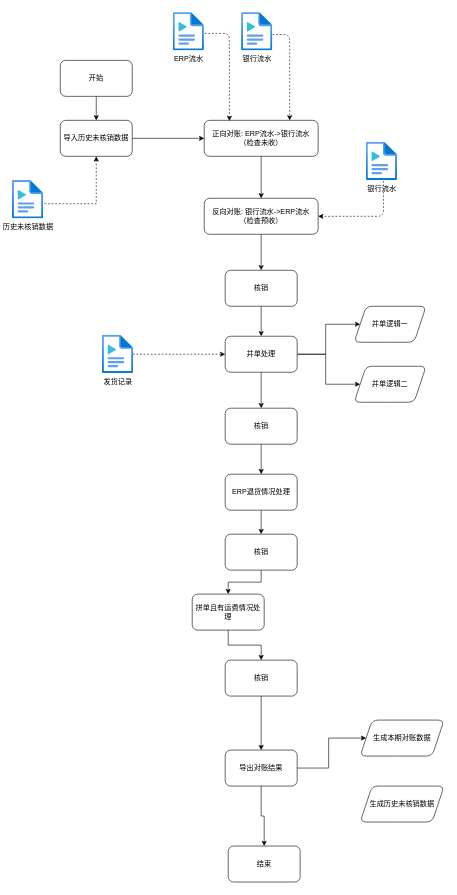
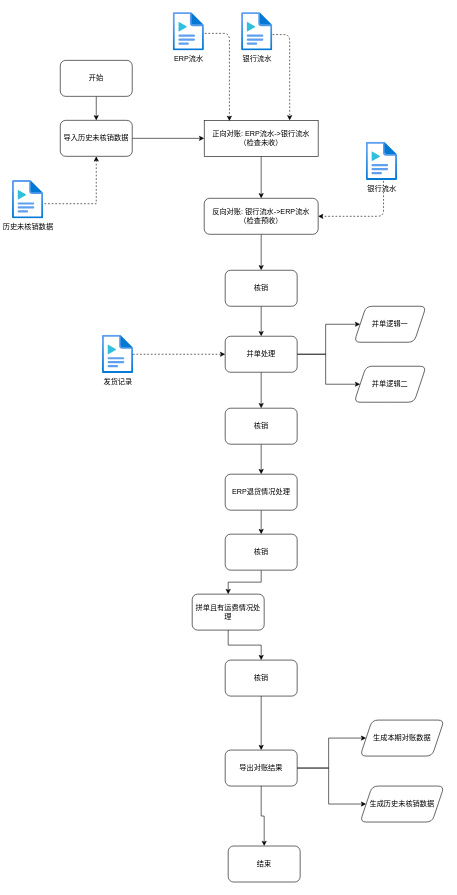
(261, 138) -> (261, 138)
none -> (329, 787)
